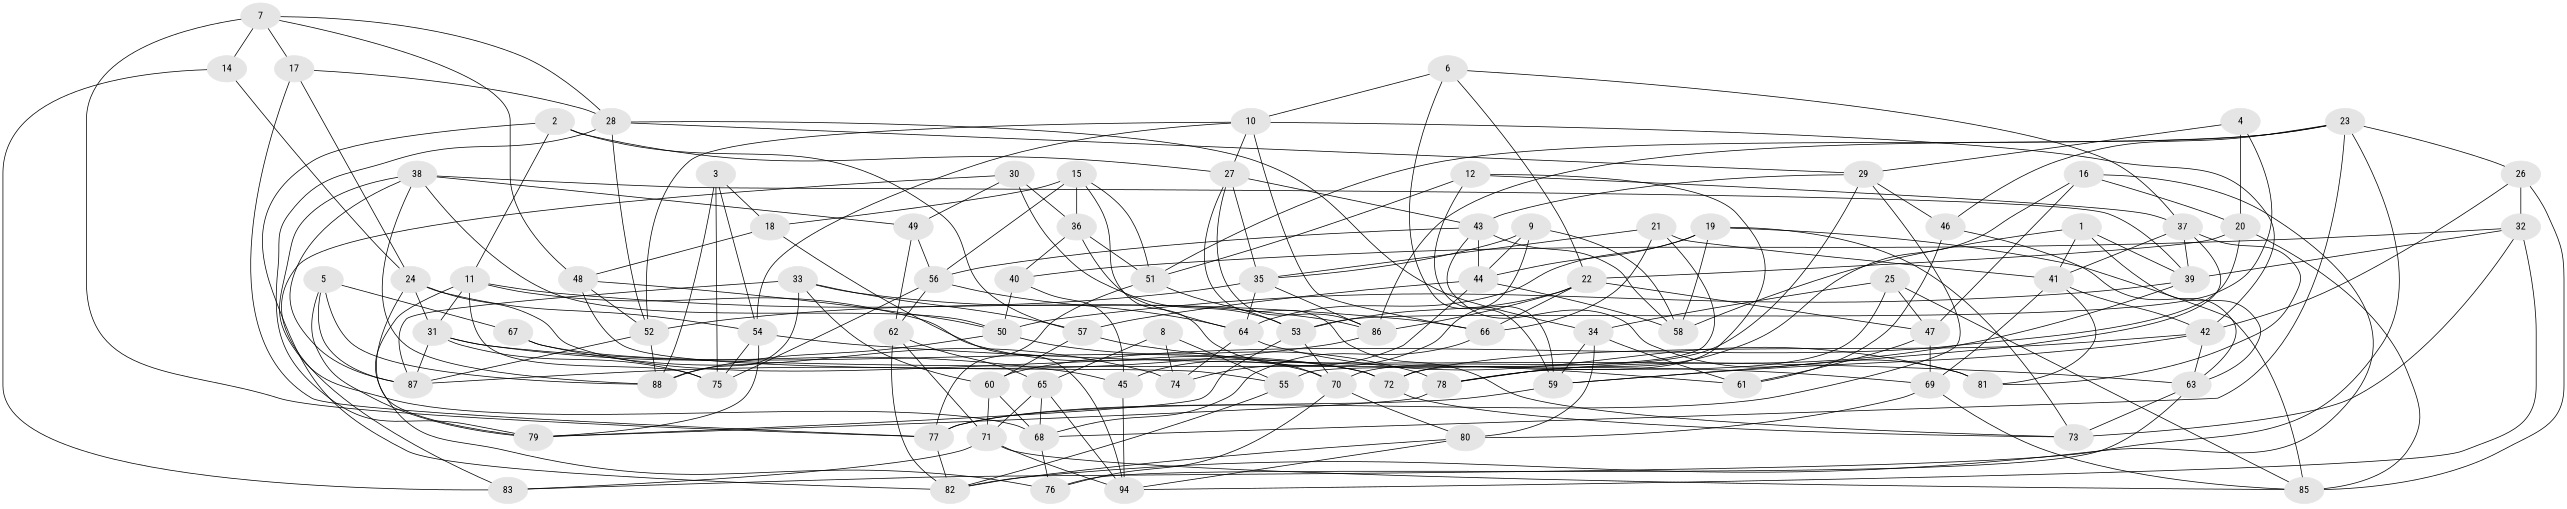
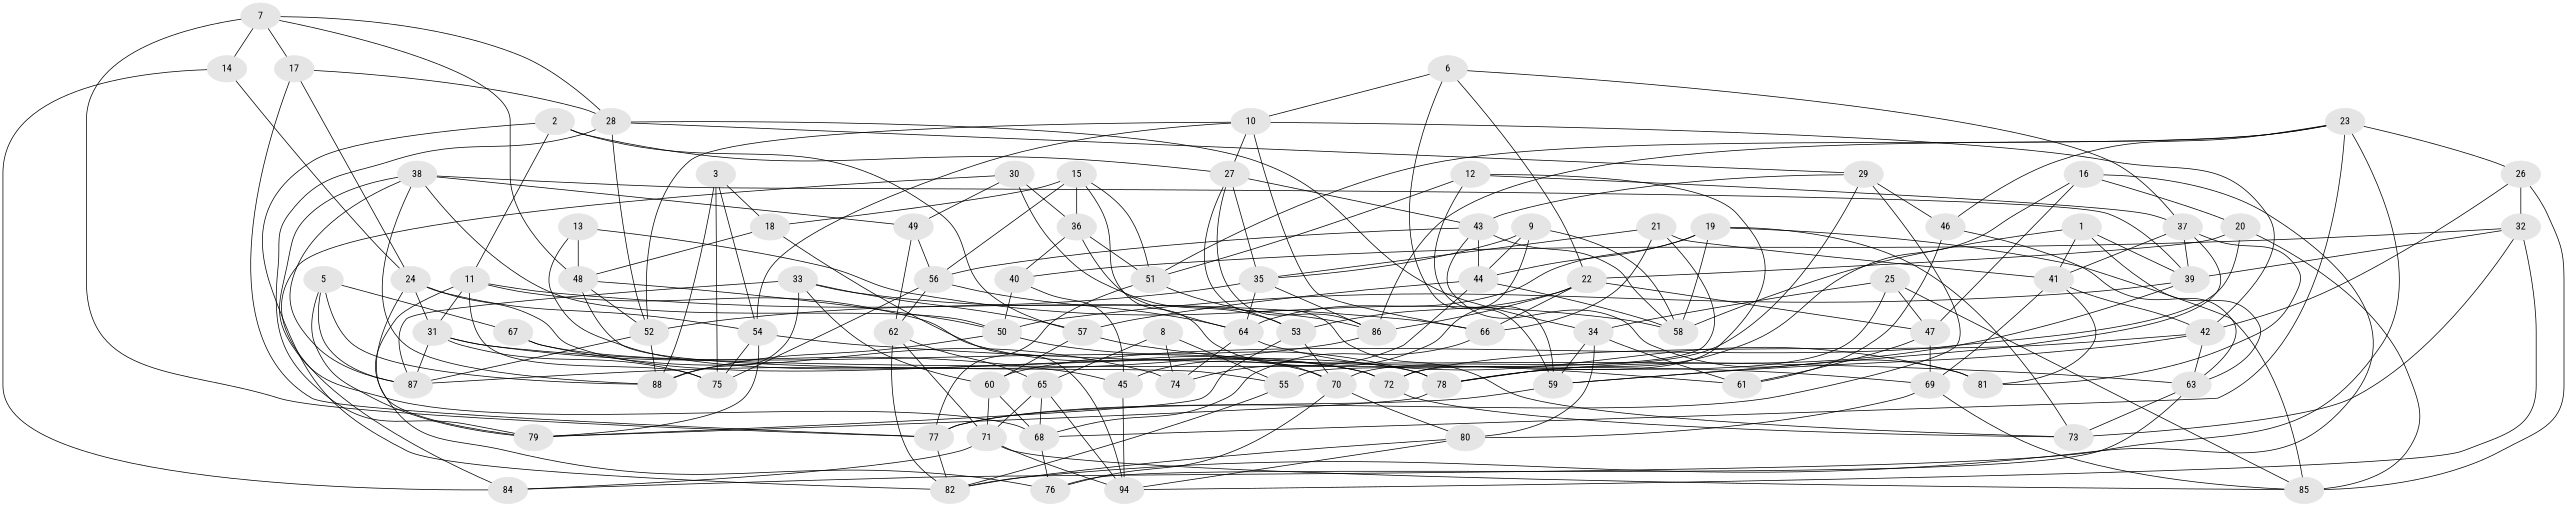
(2240, 122) -> none
none -> (578, 227)
(508, 490) -> (508, 490)
